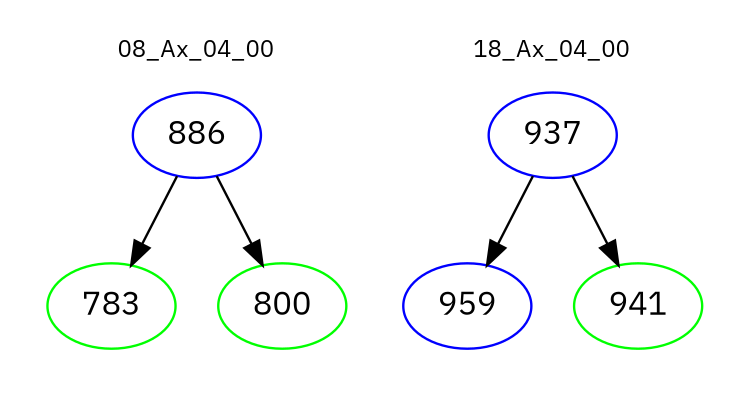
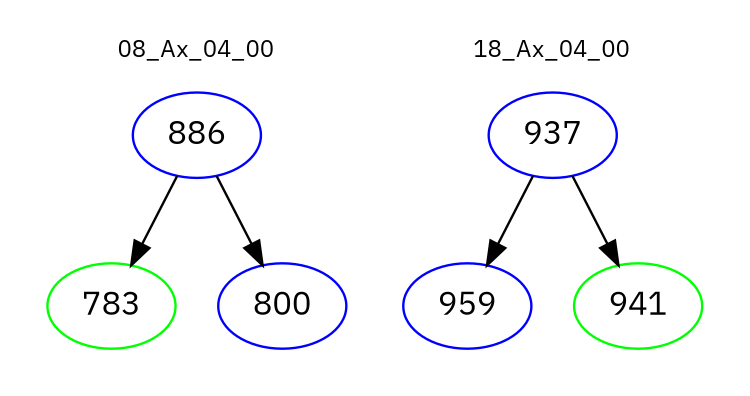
(282, 306) -> (282, 306)
